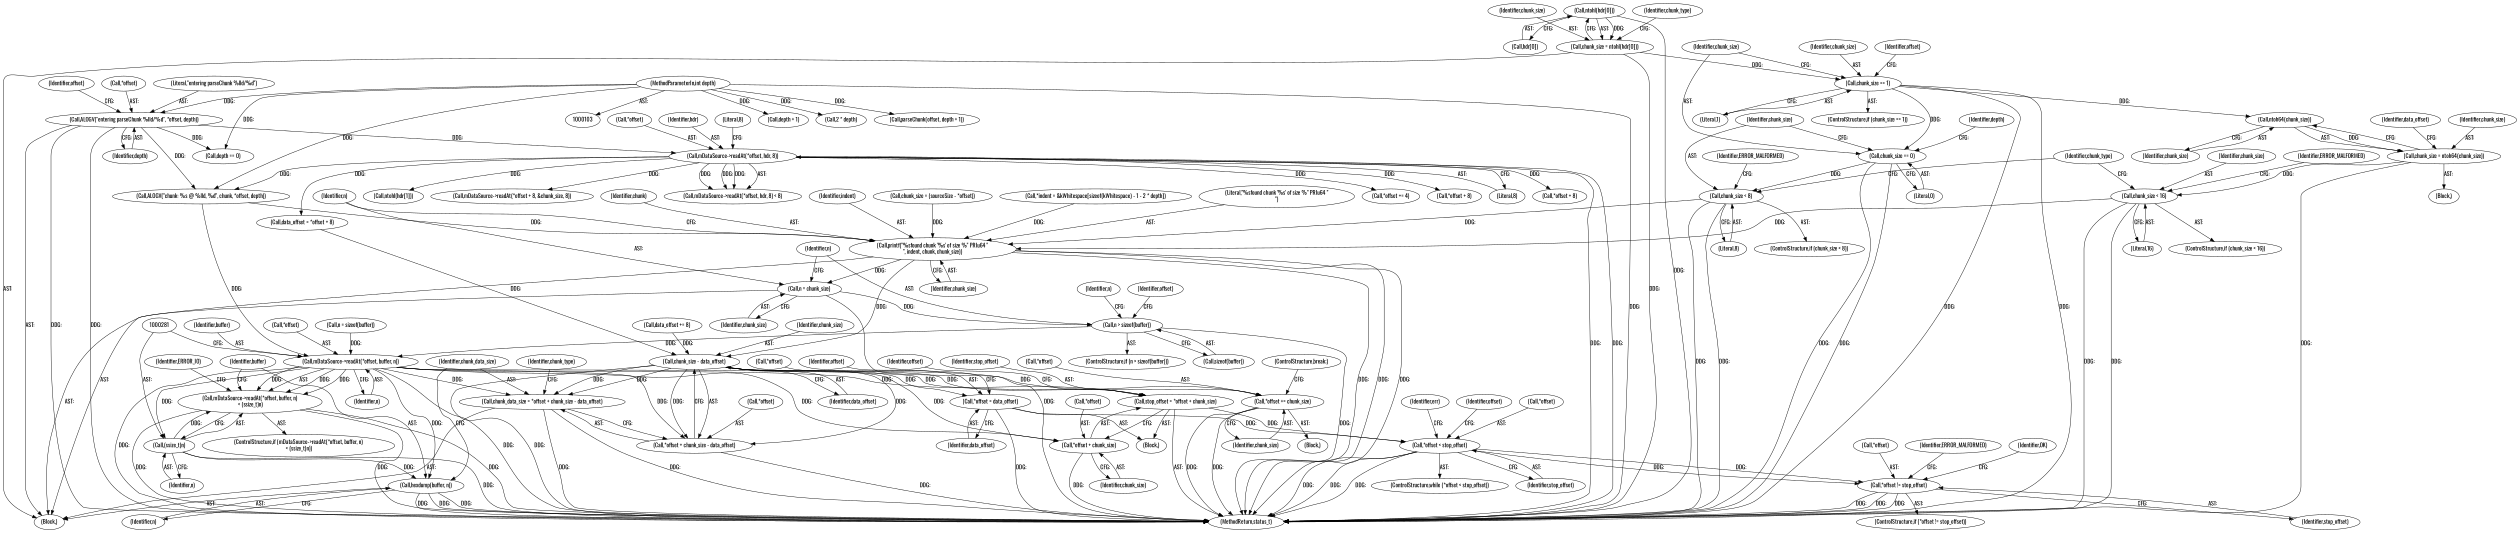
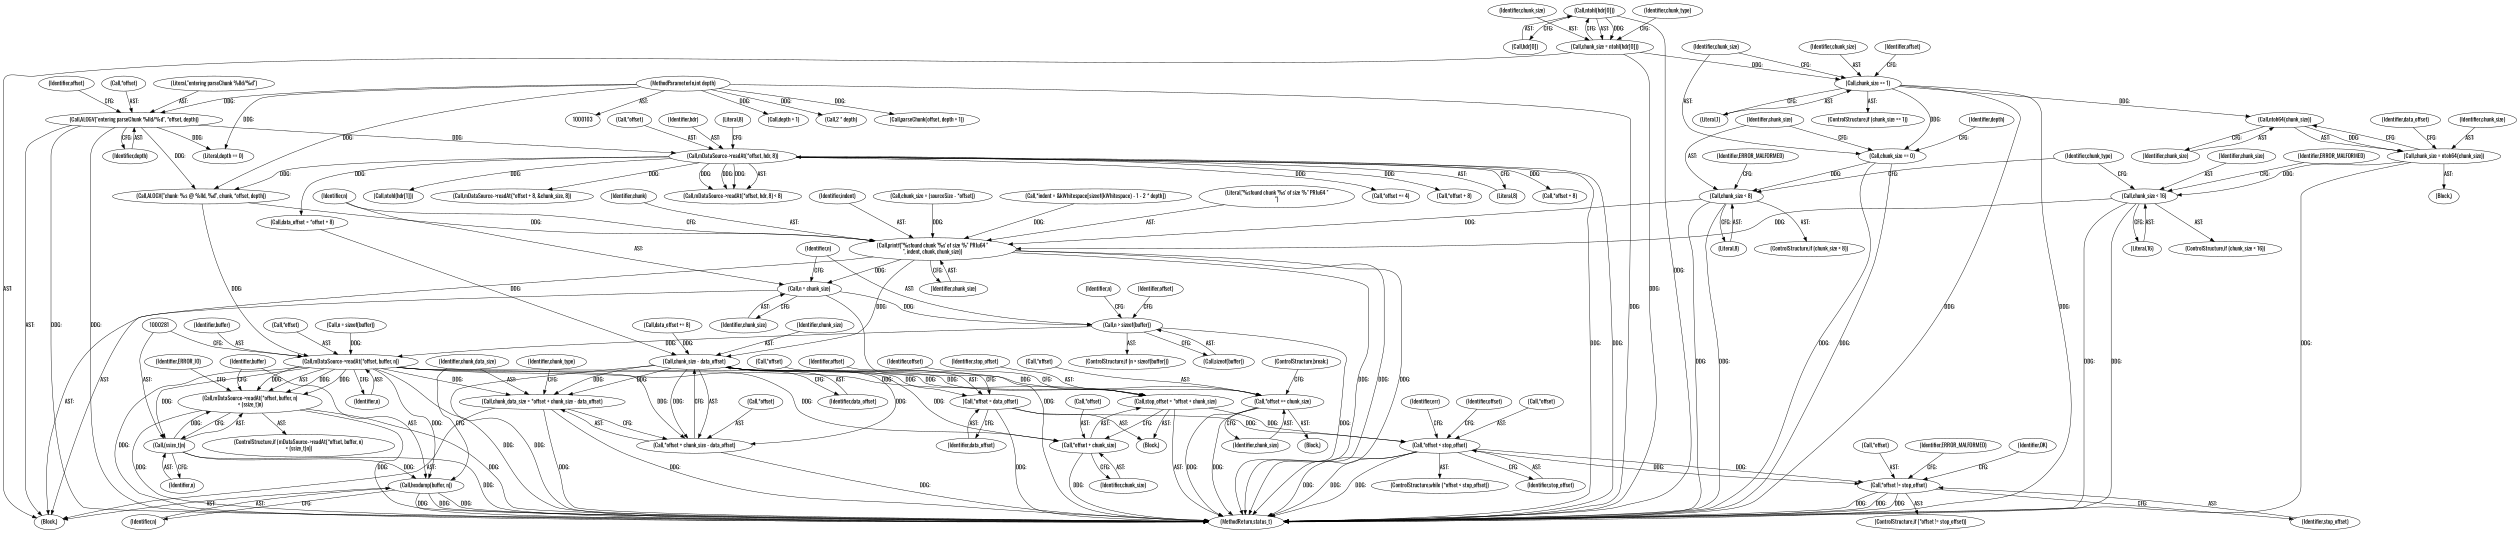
(223, 156) -> (223, 156)
(1924, 196) -> none
